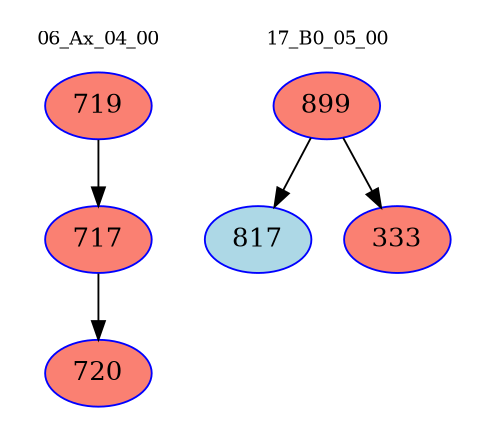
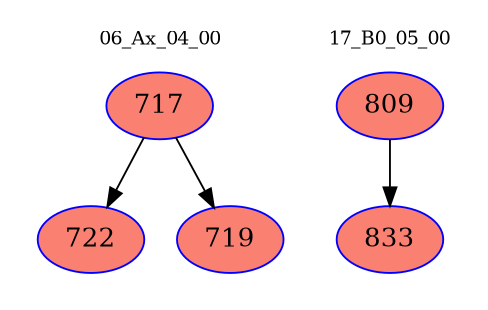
(327, 106) -> (390, 106)
(98, 164) -> (190, 164)
(258, 240) -> none
(397, 240) -> (390, 240)
(98, 373) -> (91, 240)
